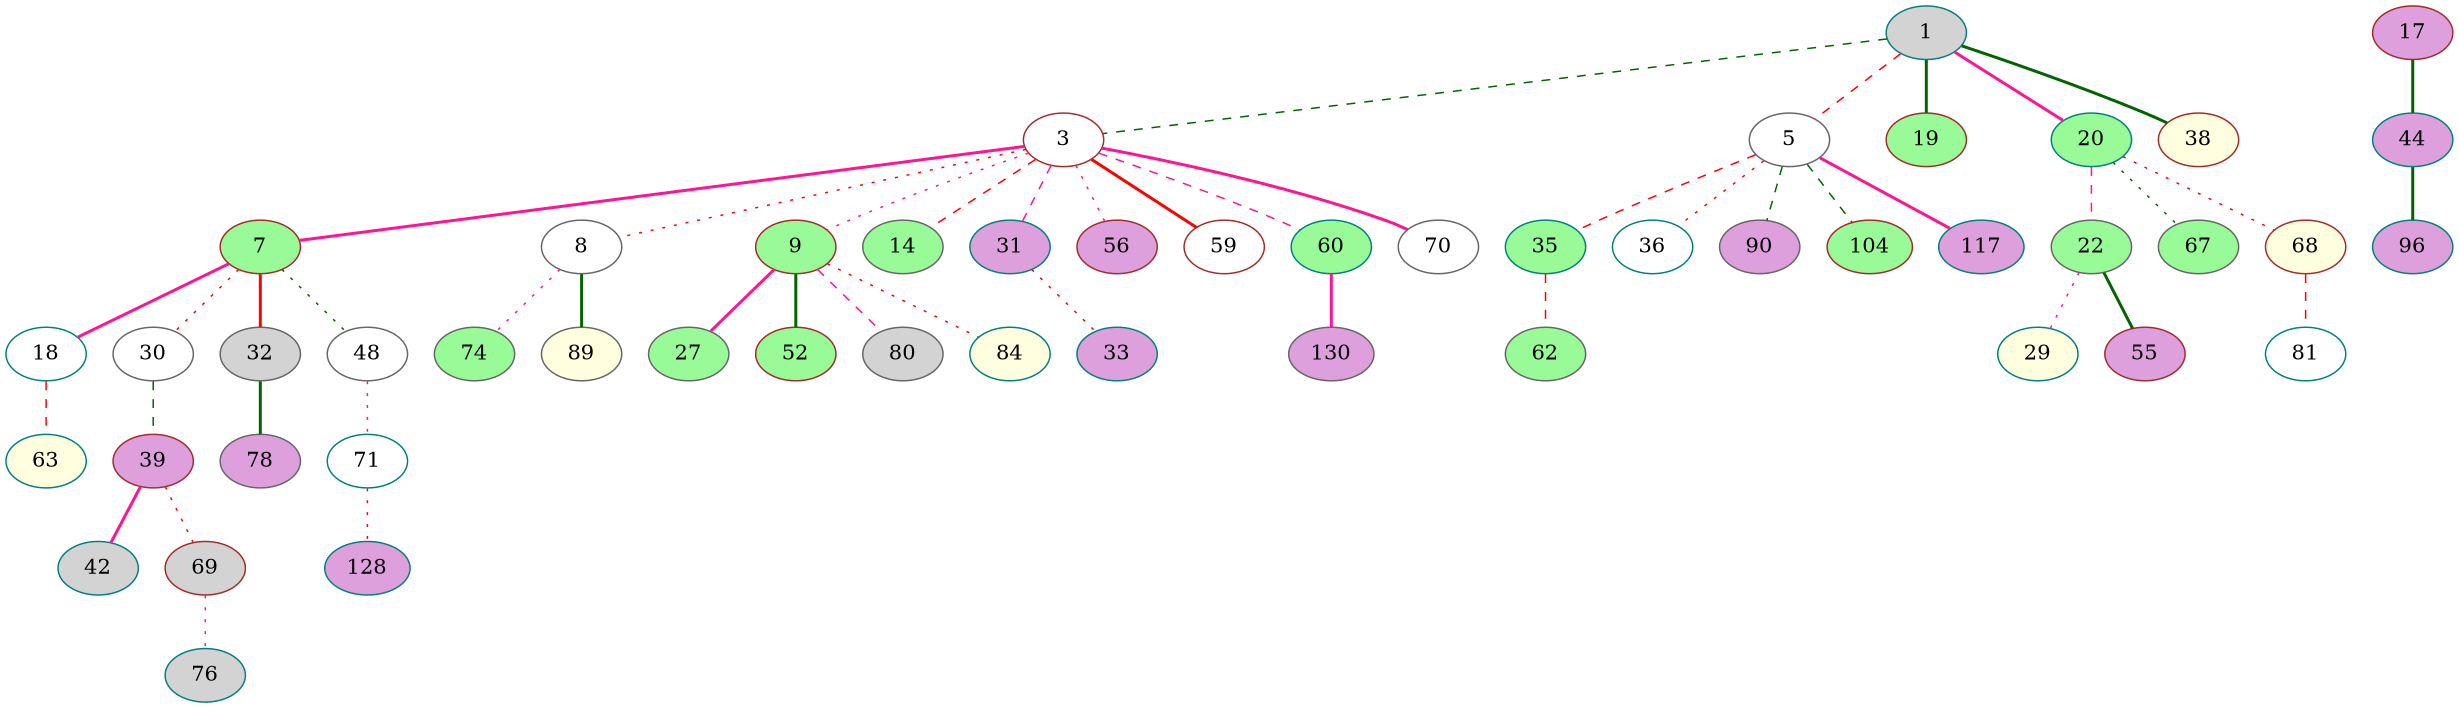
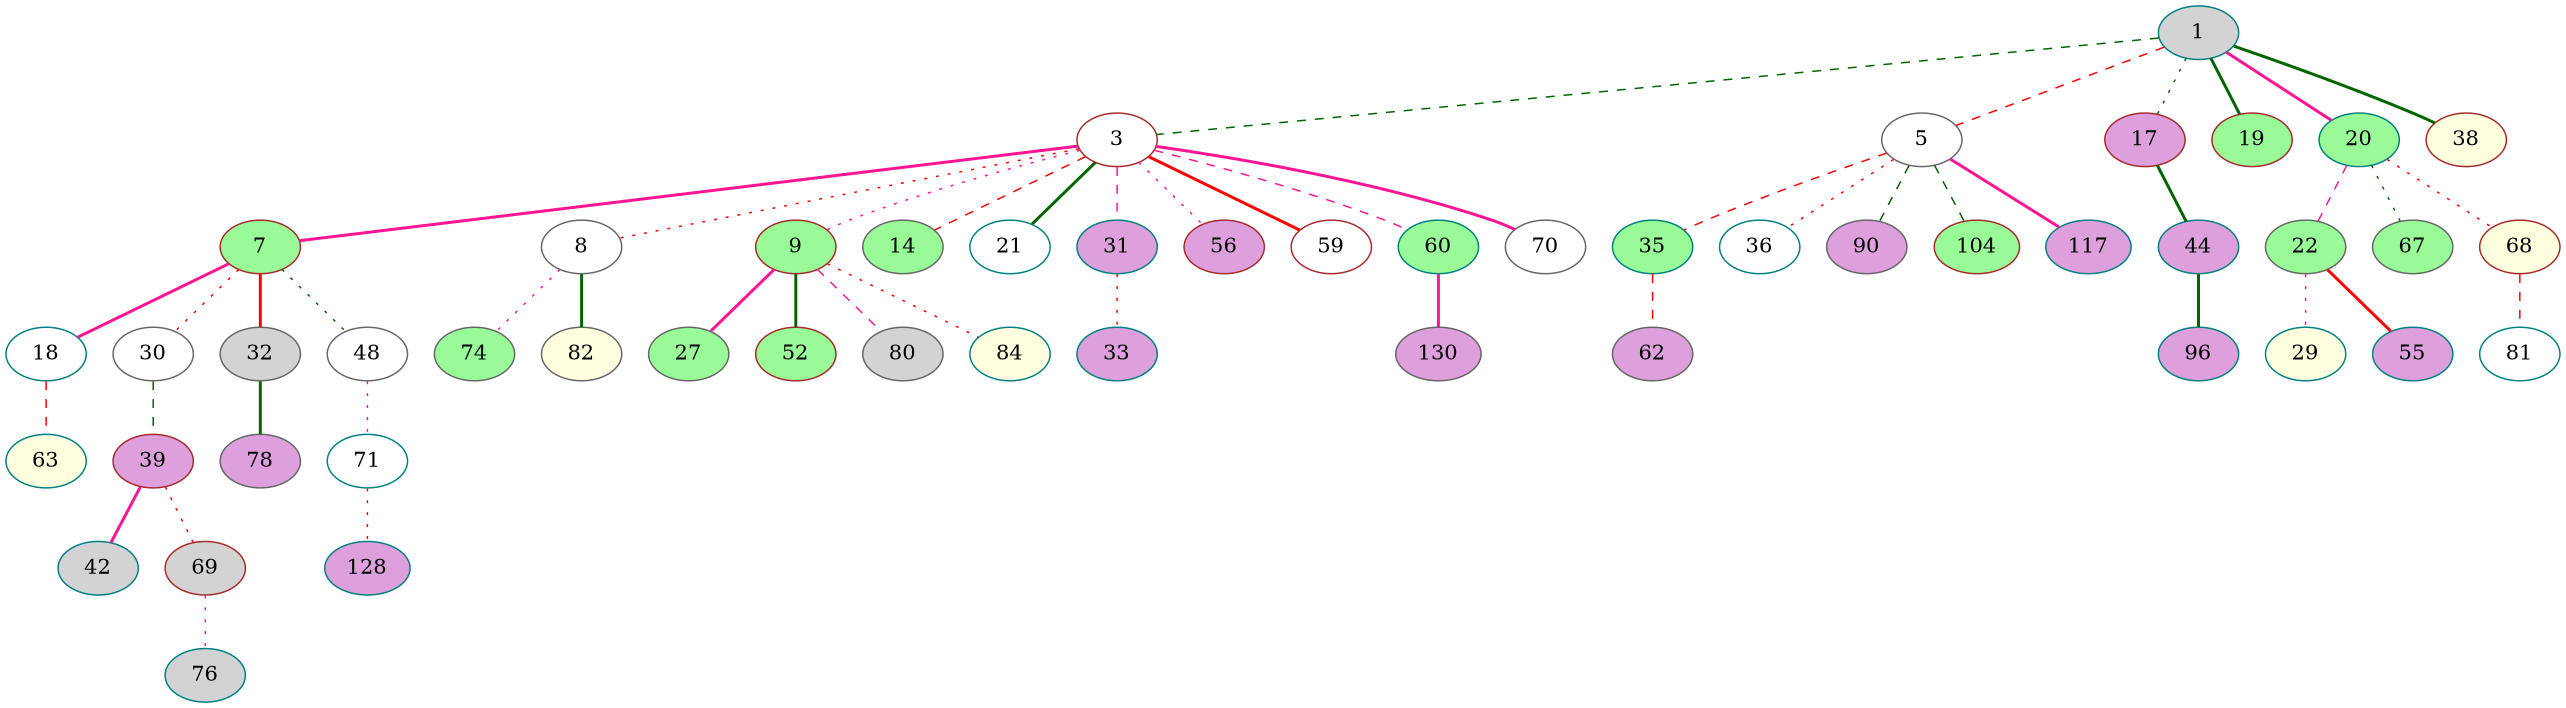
none -> (2172, 86)
none -> (1010, 247)
(2118, 301) -> (2359, 300)
(582, 354) -> (582, 354)
(1546, 354) -> (1653, 354)
(2145, 354) -> (2413, 354)
